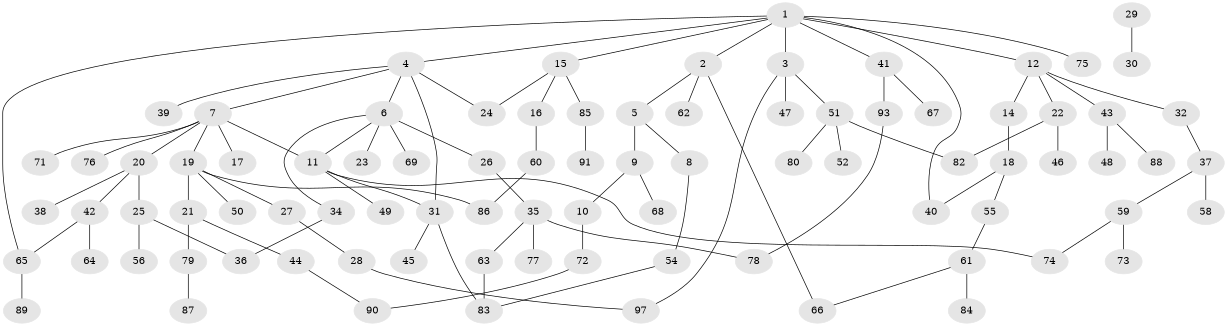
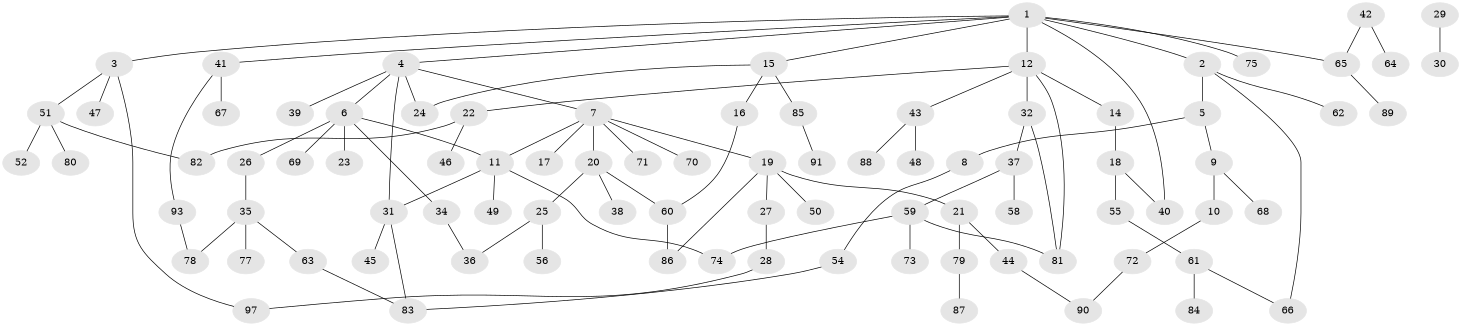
(90, 163) -> (692, 163)
(114, 188) -> (631, 188)
none -> (1058, 262)
